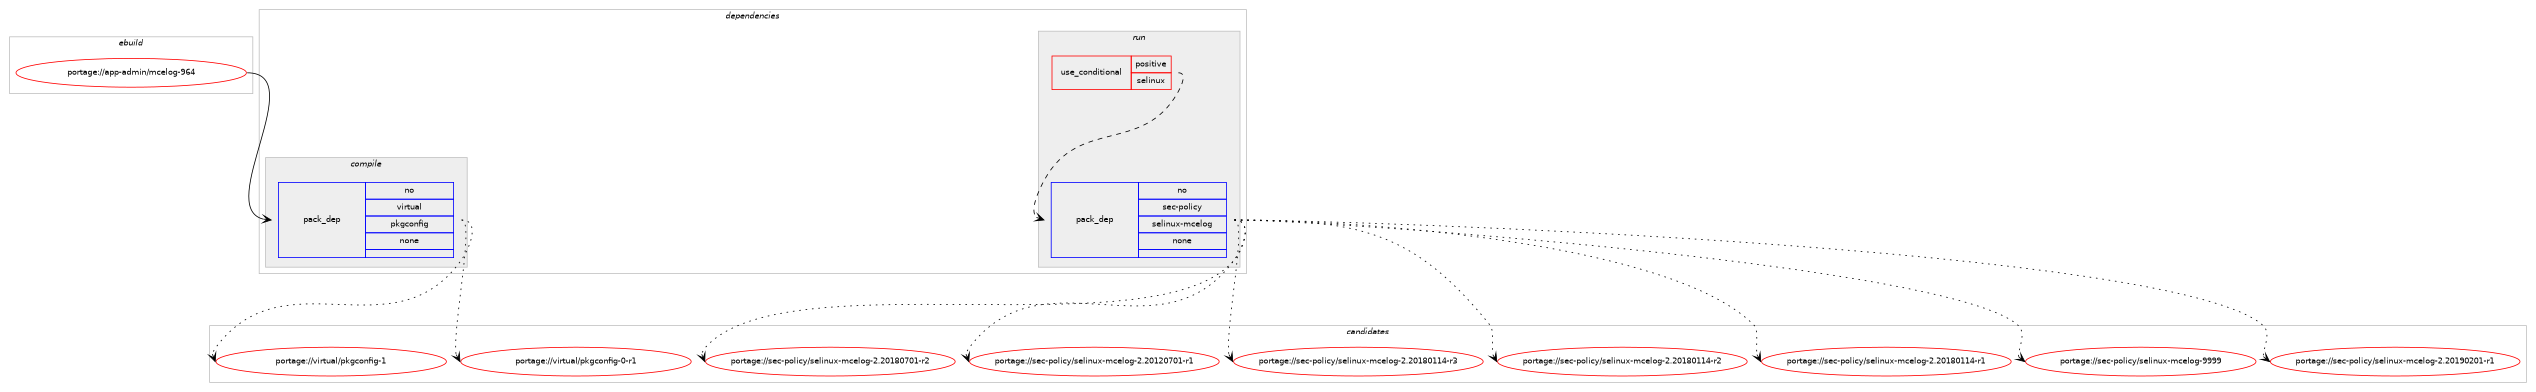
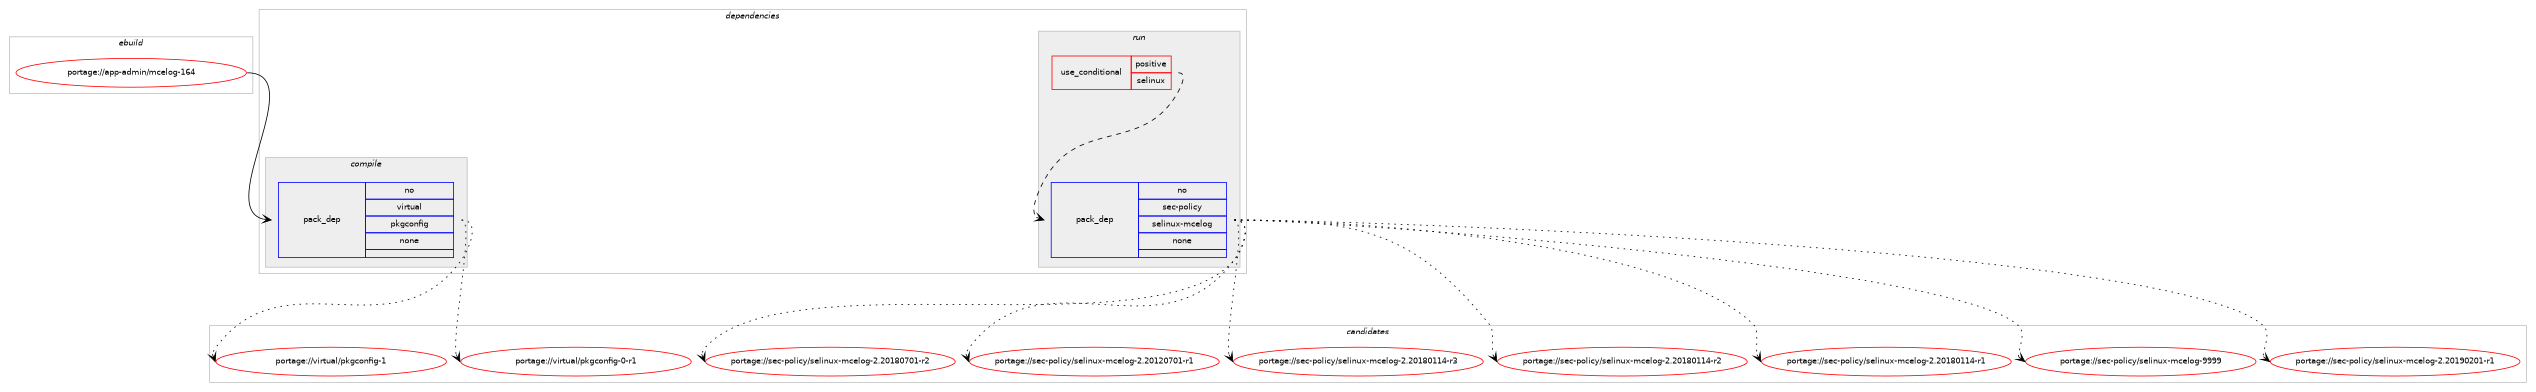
(131, 73) -> (131, 73)
